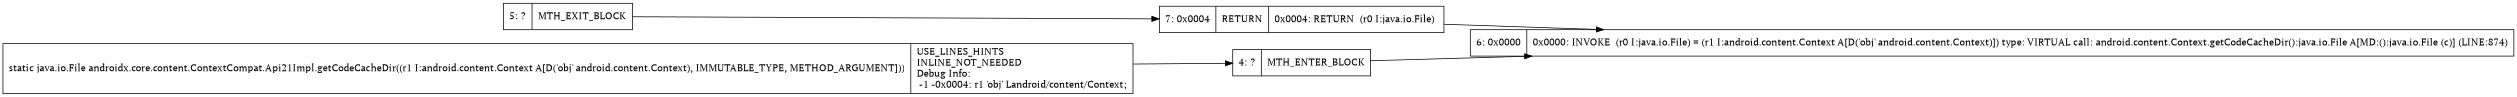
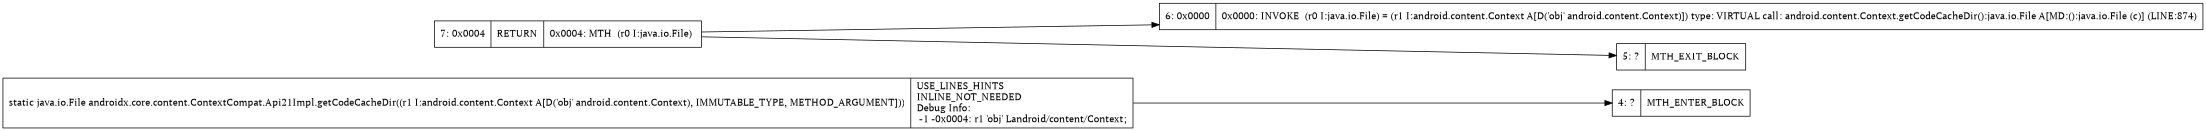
(892, 18) -> (1155, 46)
(1356, 19) -> (623, 34)
(1447, 59) -> none
